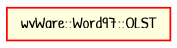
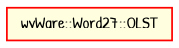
(89, 24) -> (89, 24)
